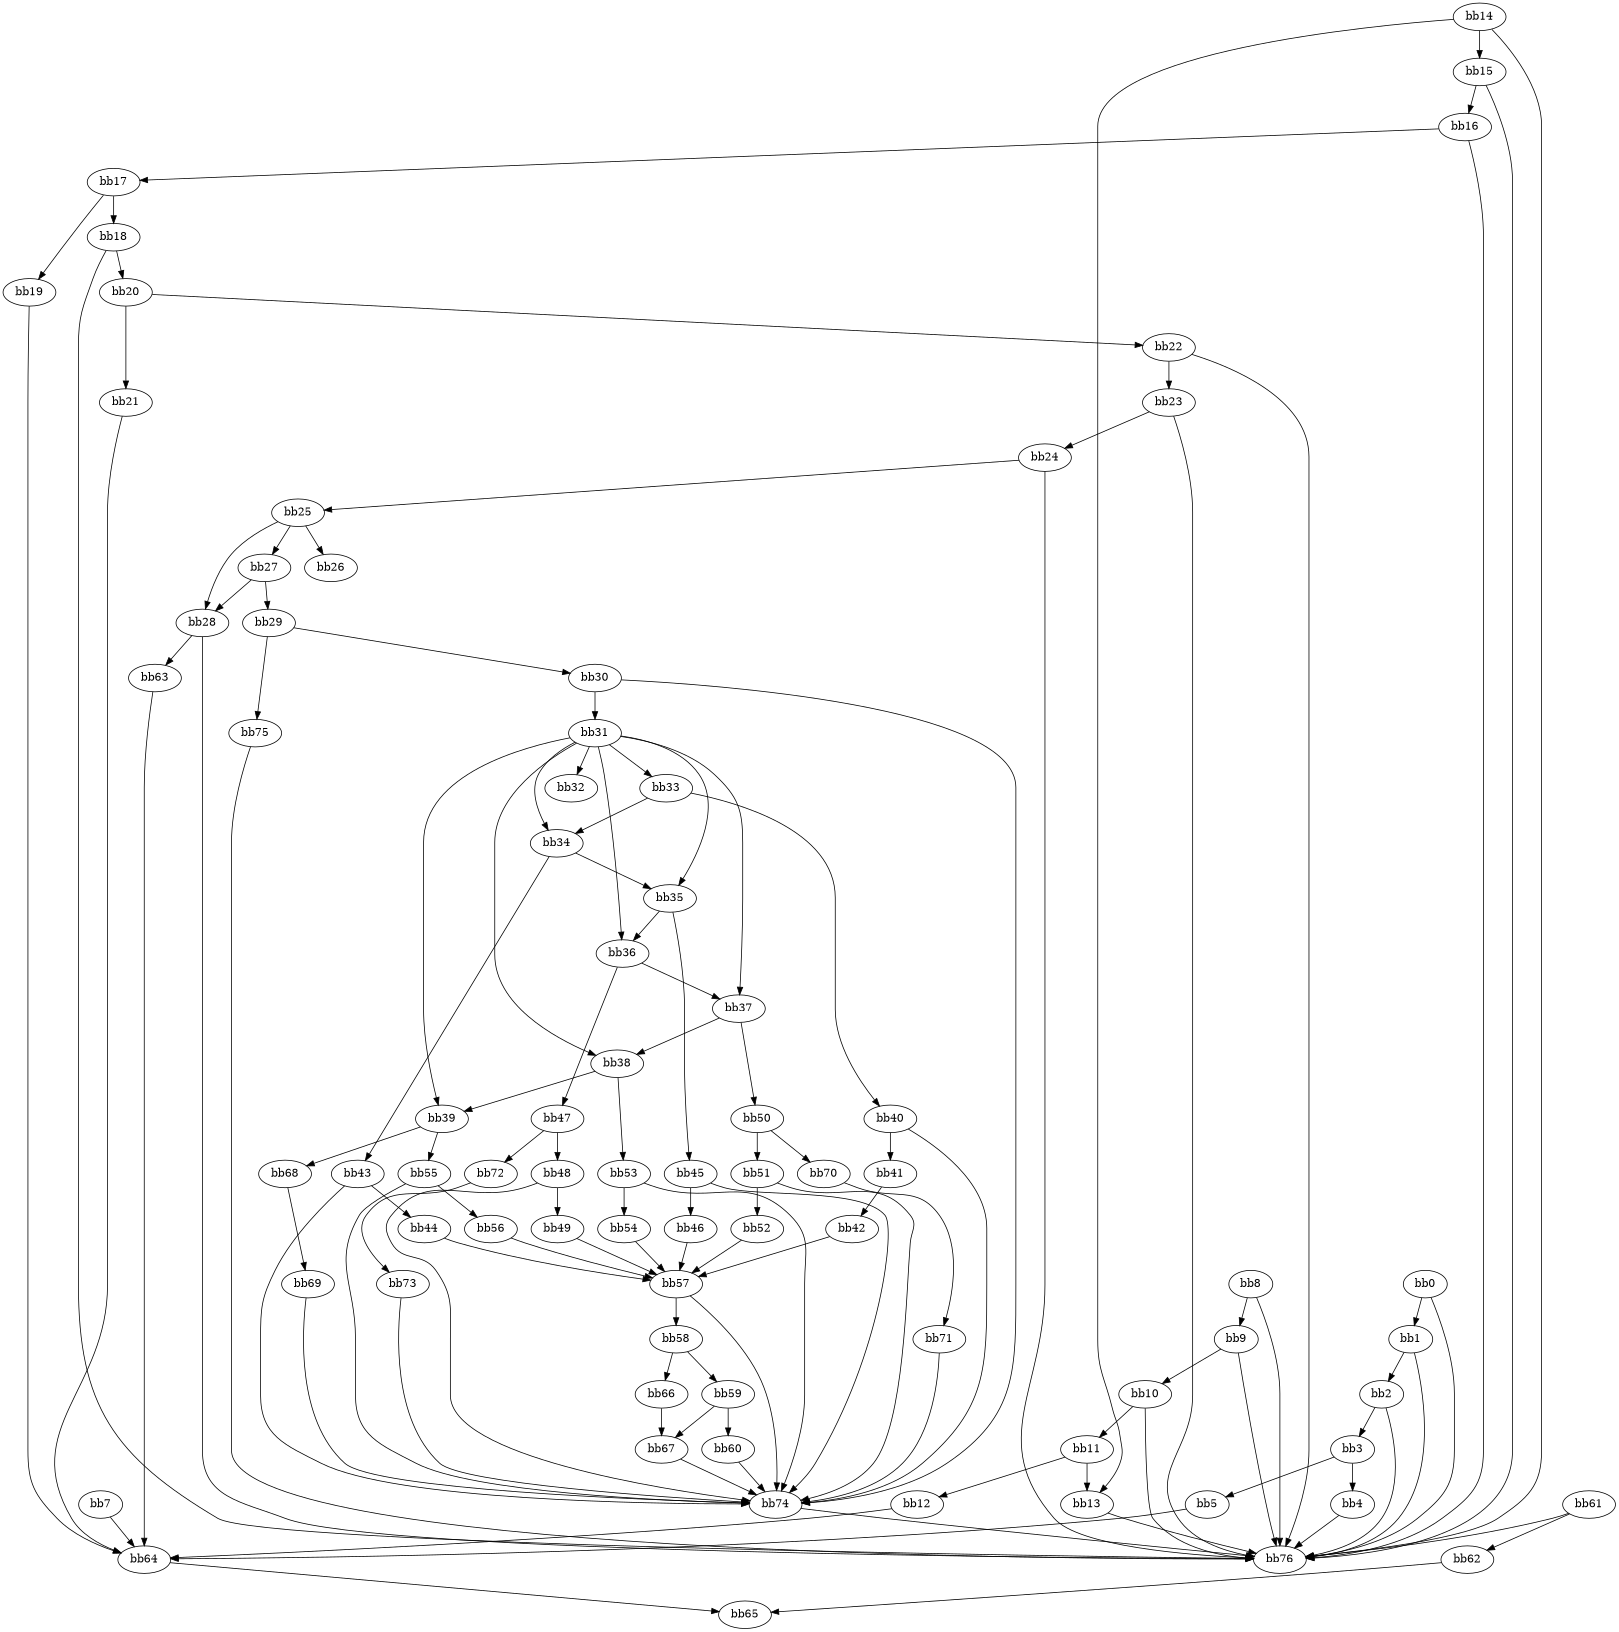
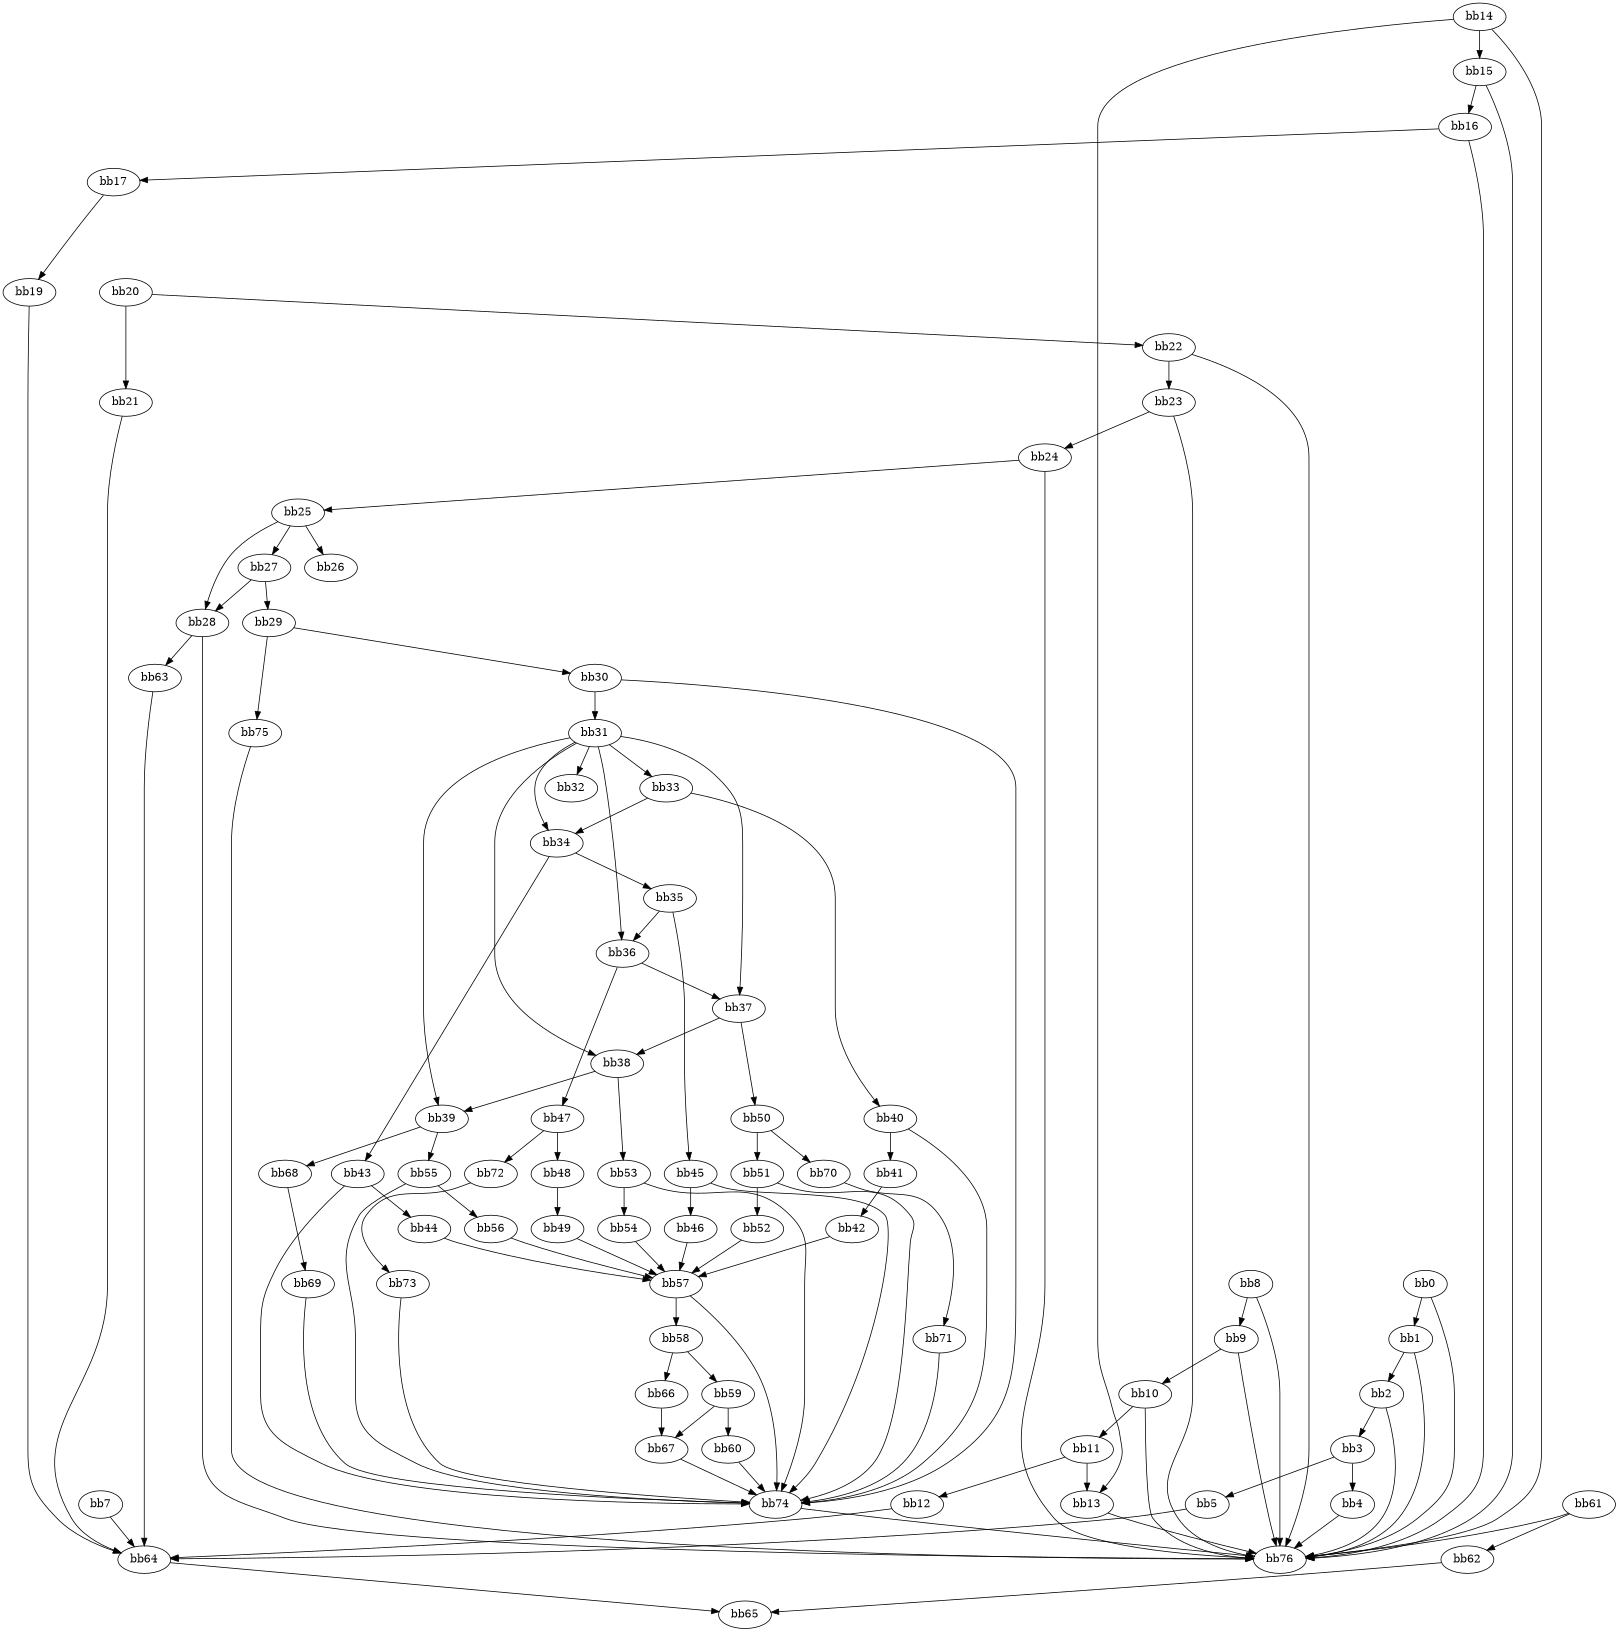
(114, 237) -> none
(704, 784) -> none
(450, 1373) -> none
